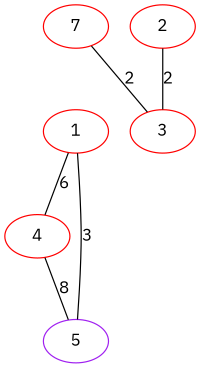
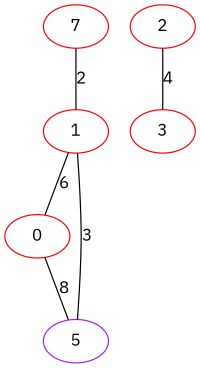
(119, 79) -> (76, 79)
(168, 79) -> (168, 79)
(37, 236) -> (37, 236)
